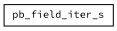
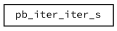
(59, 15) -> (59, 15)
